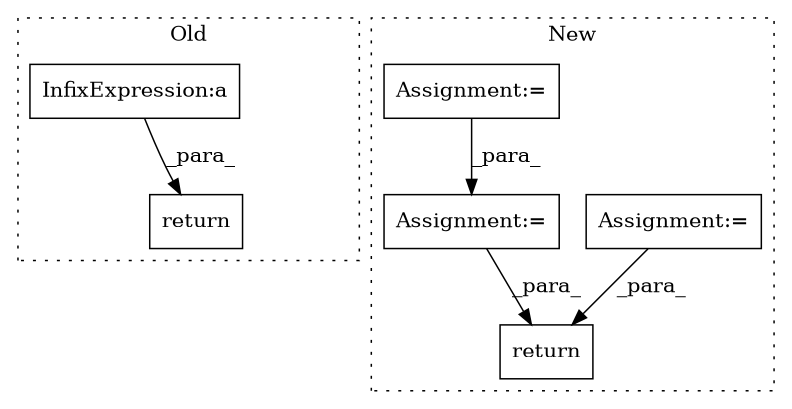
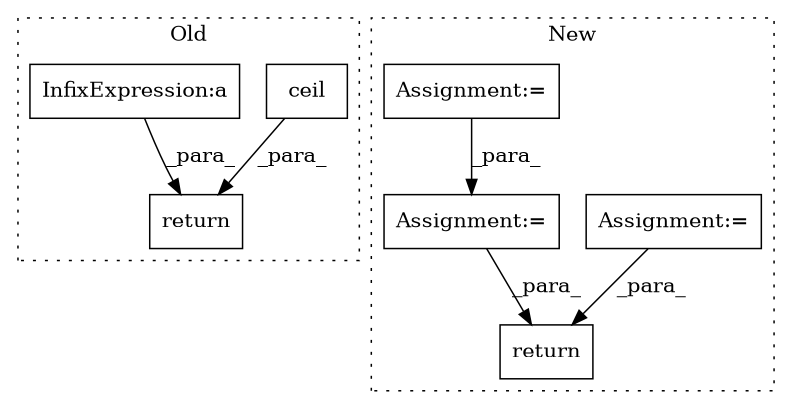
none -> (307, 91)
